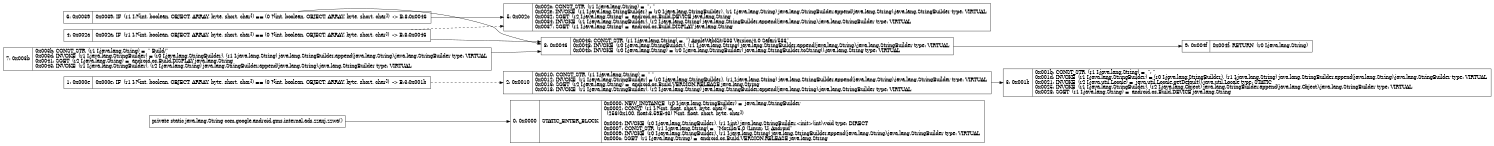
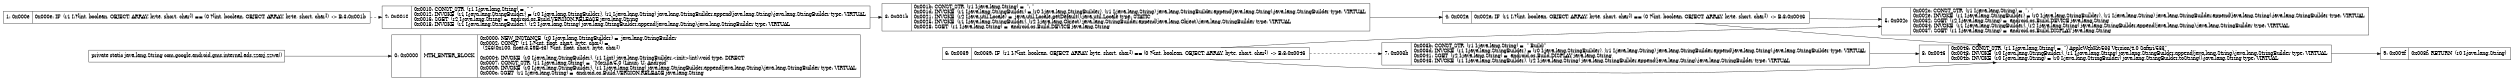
none -> (1405, 17)
(456, 28) -> (1844, 19)
(1261, 46) -> (2460, 54)
none -> (1344, 54)
(570, 121) -> (449, 56)
